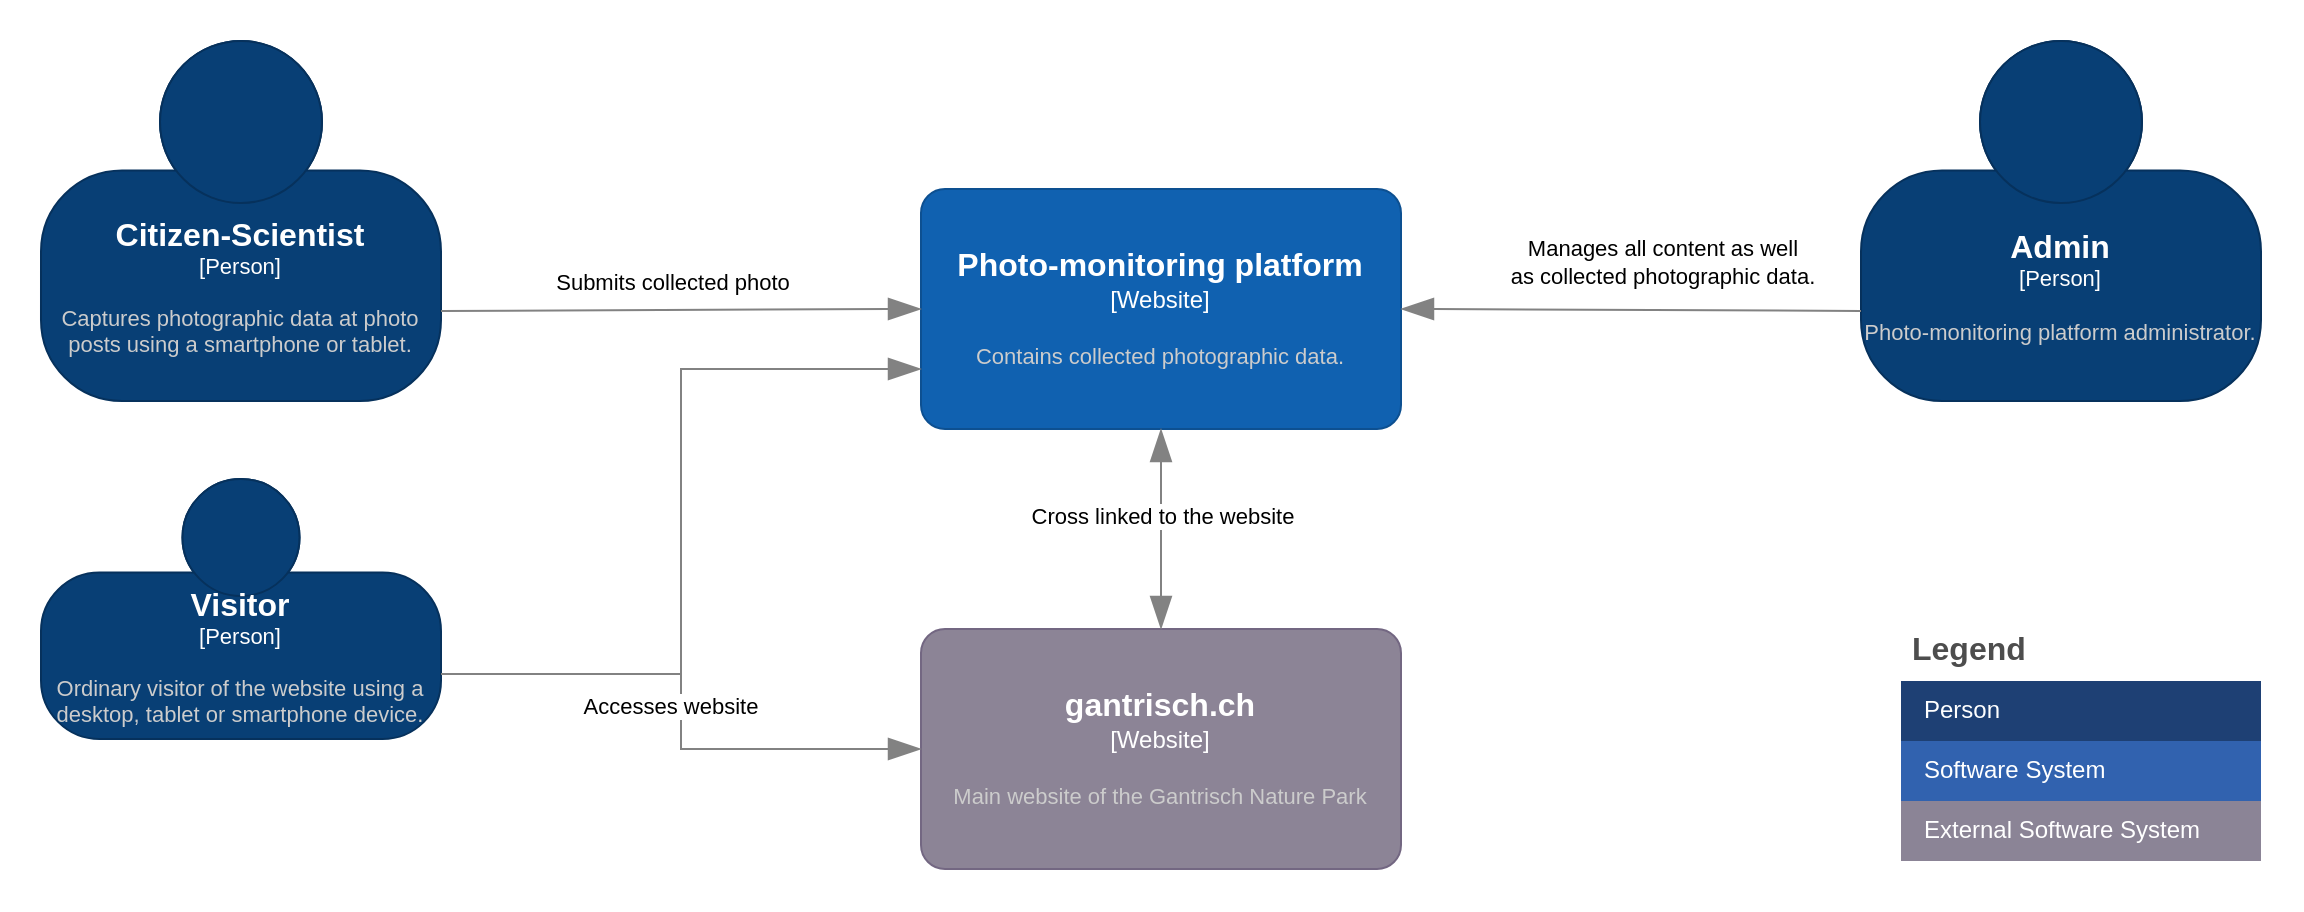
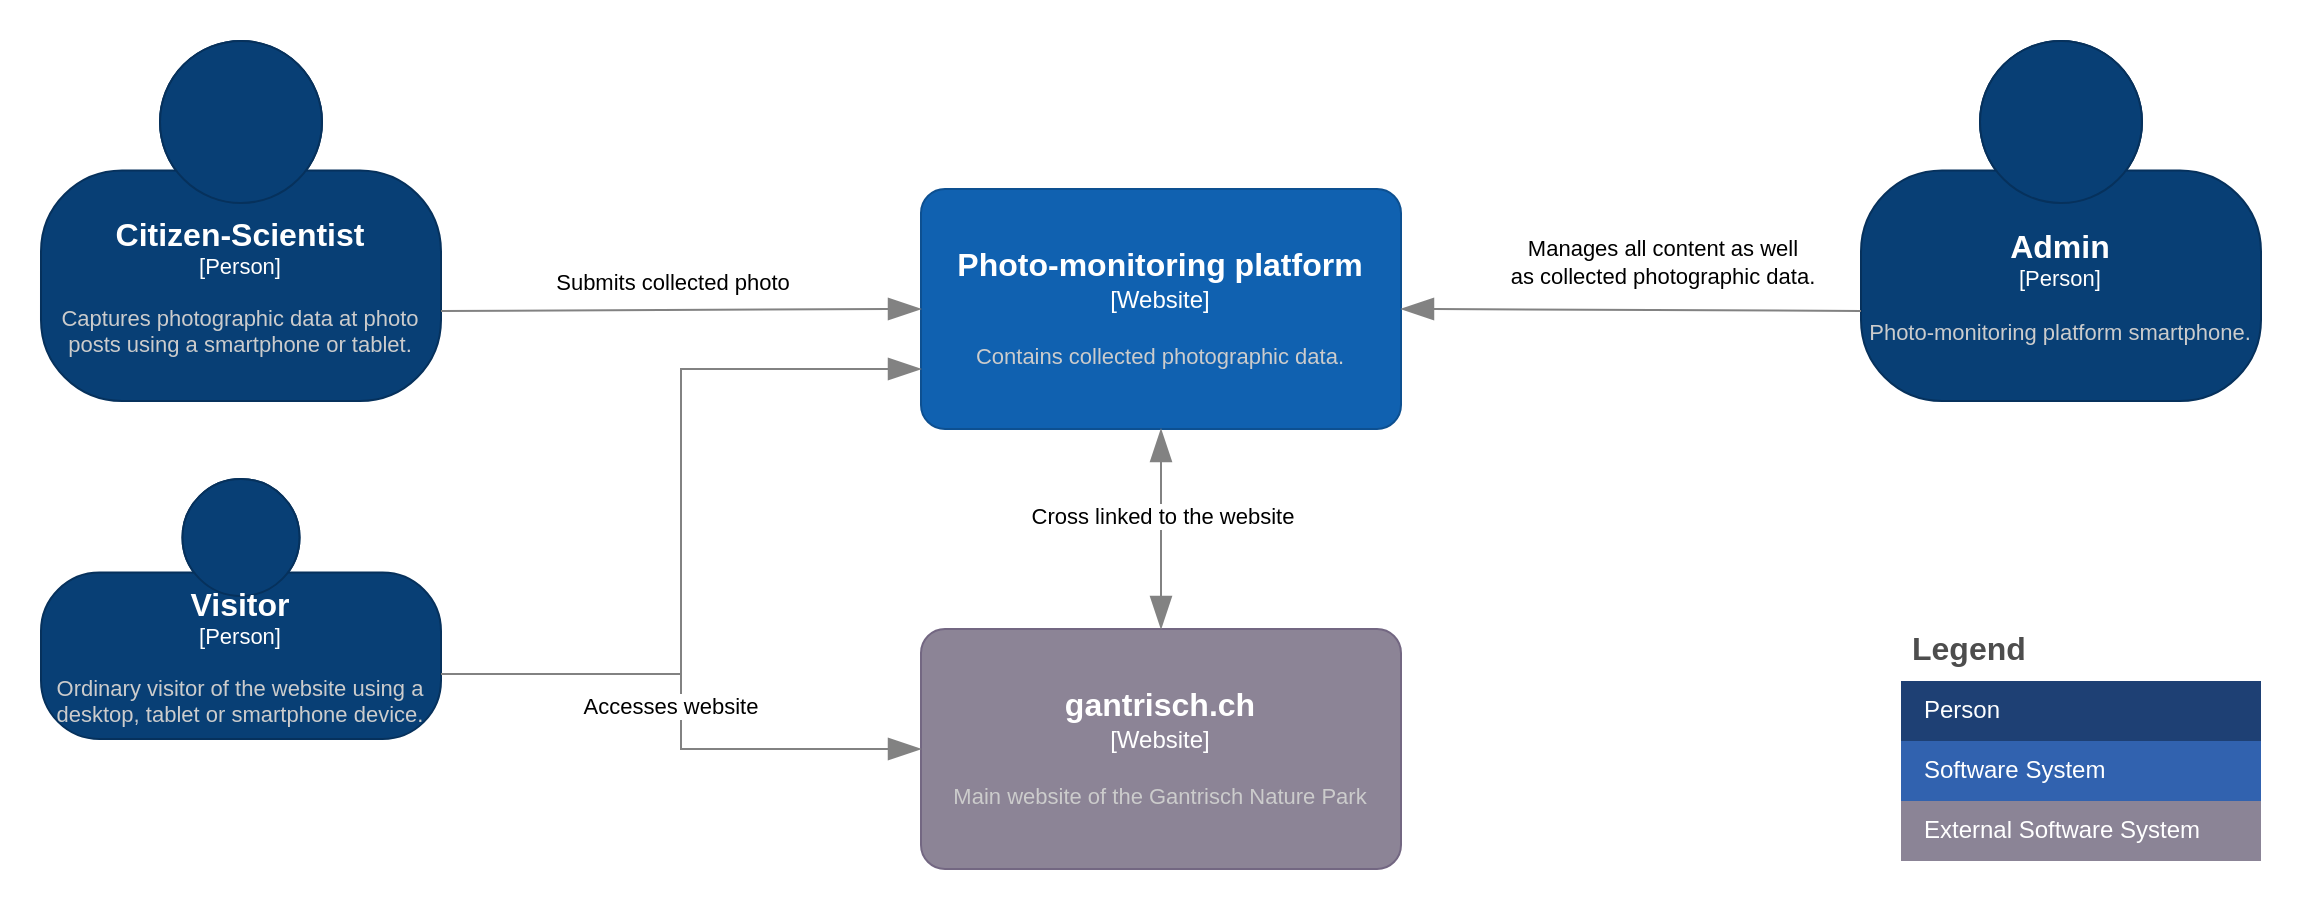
(2061, 287) -> (2061, 287)
